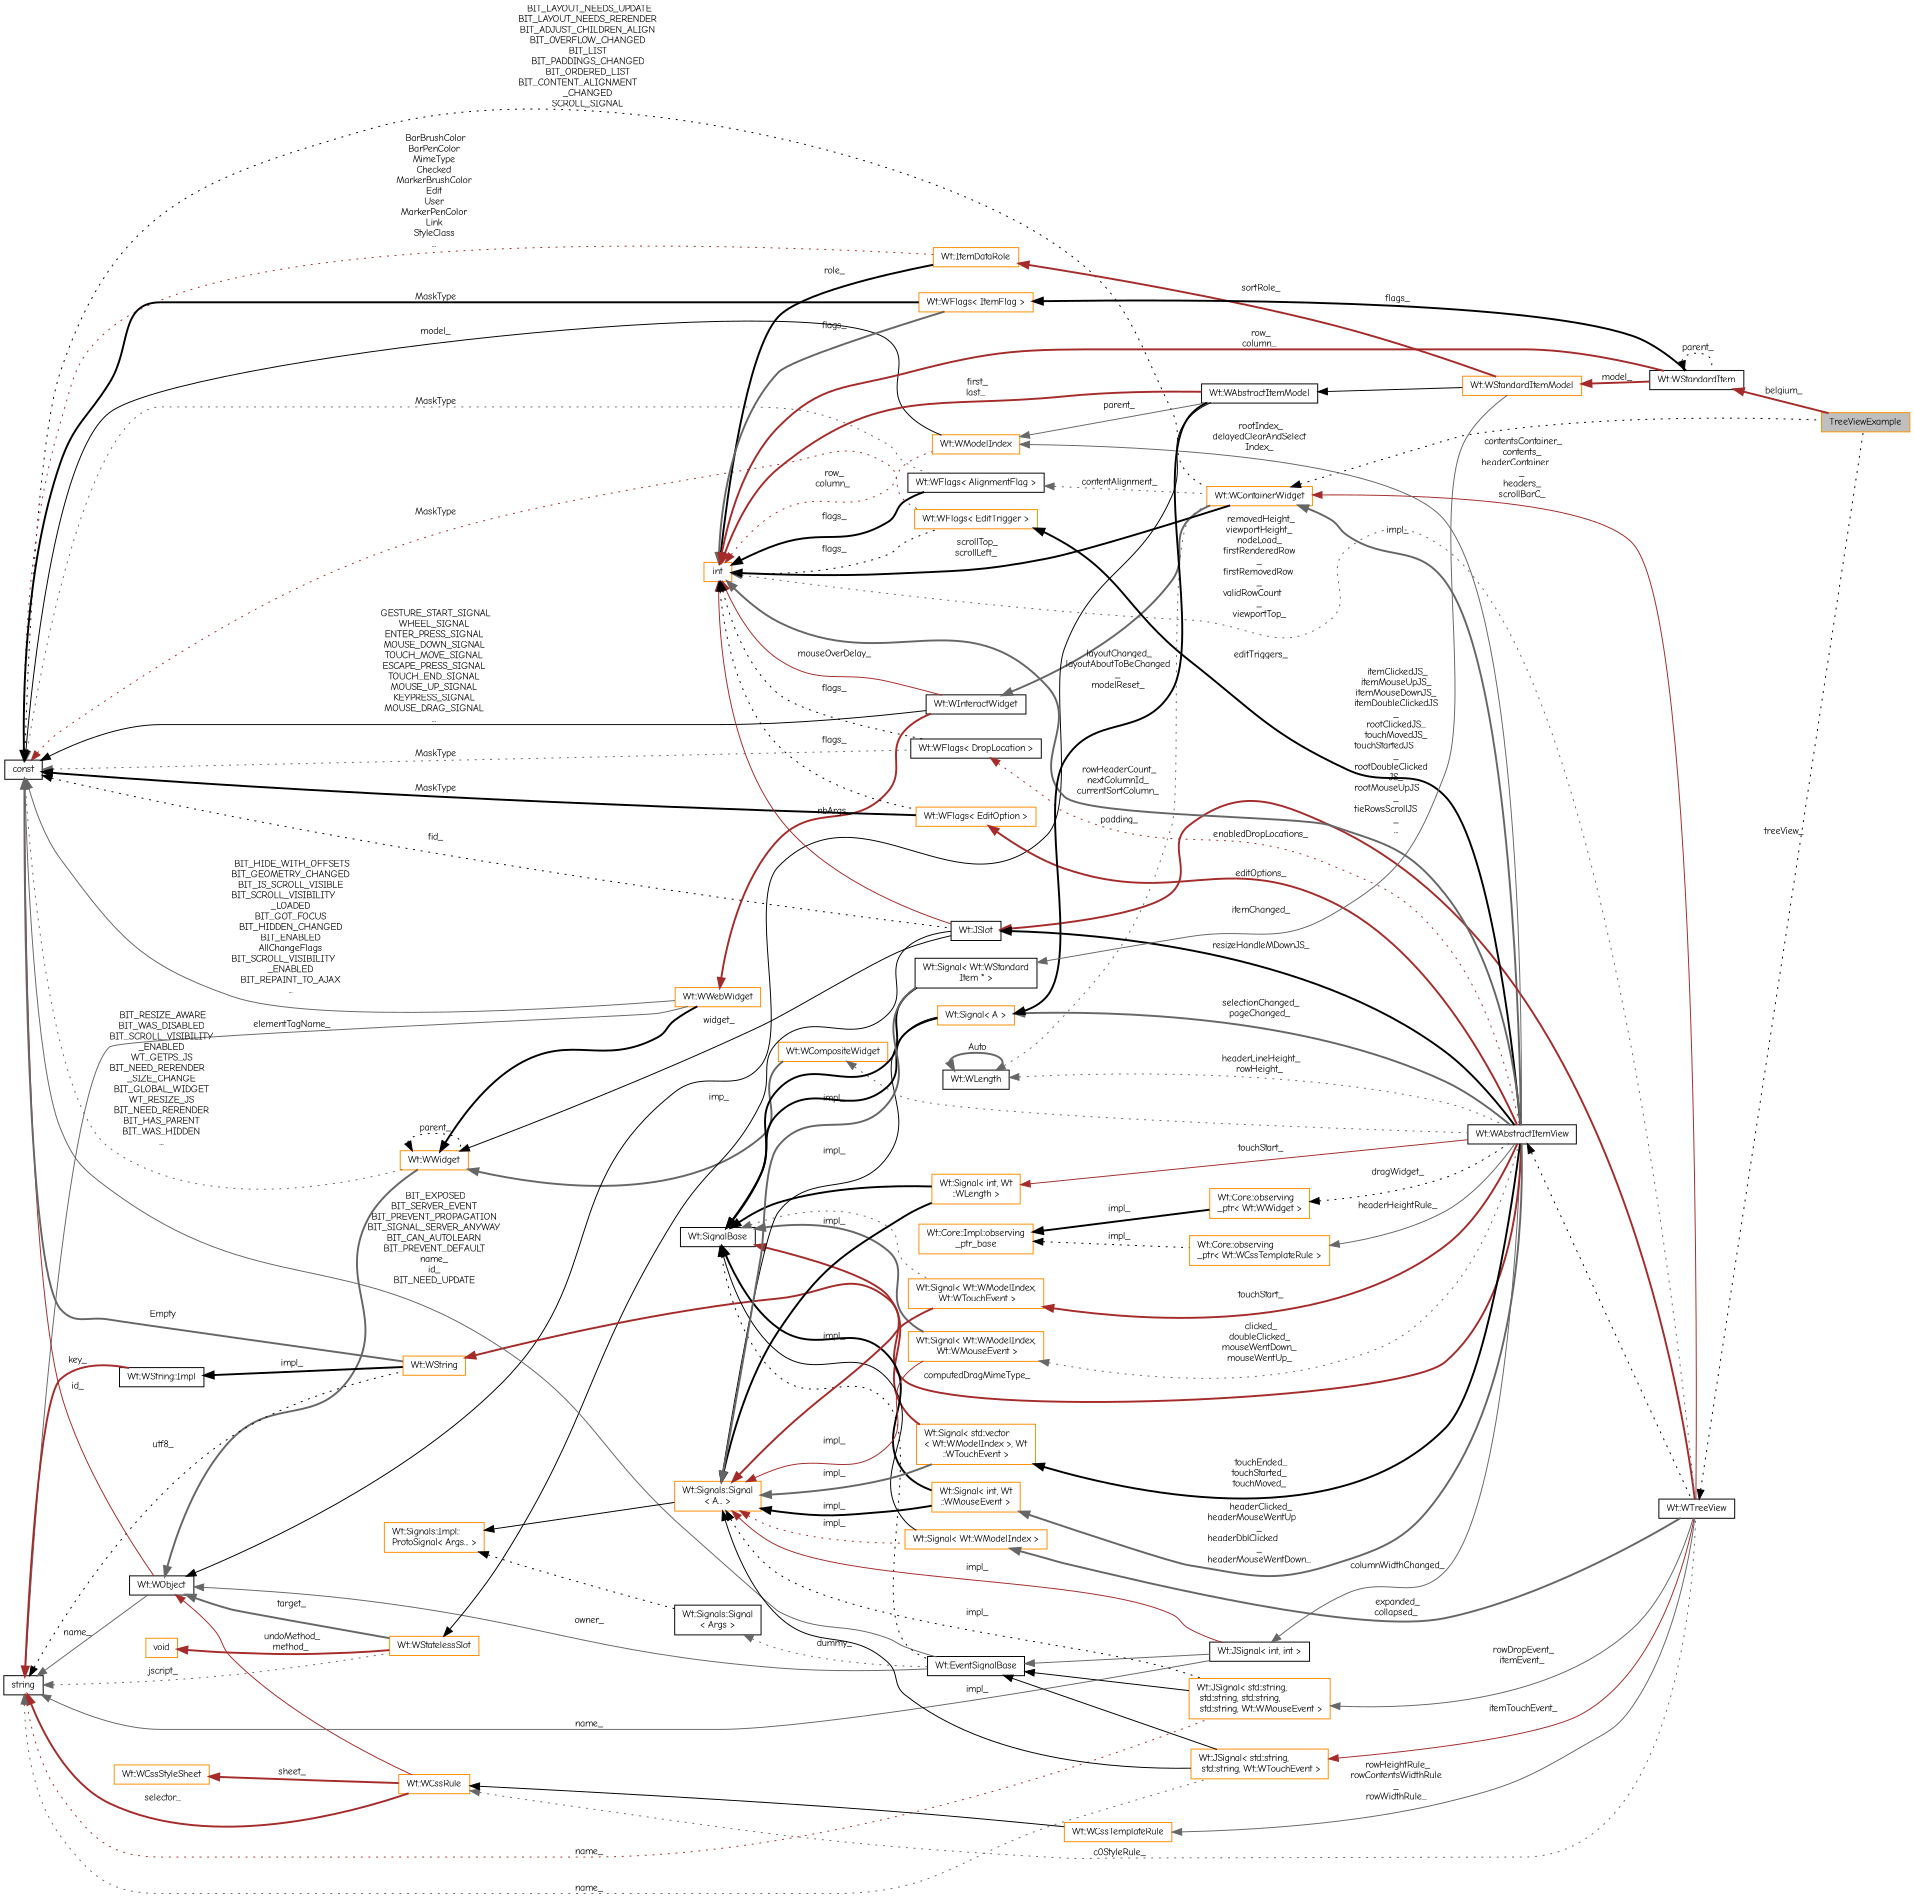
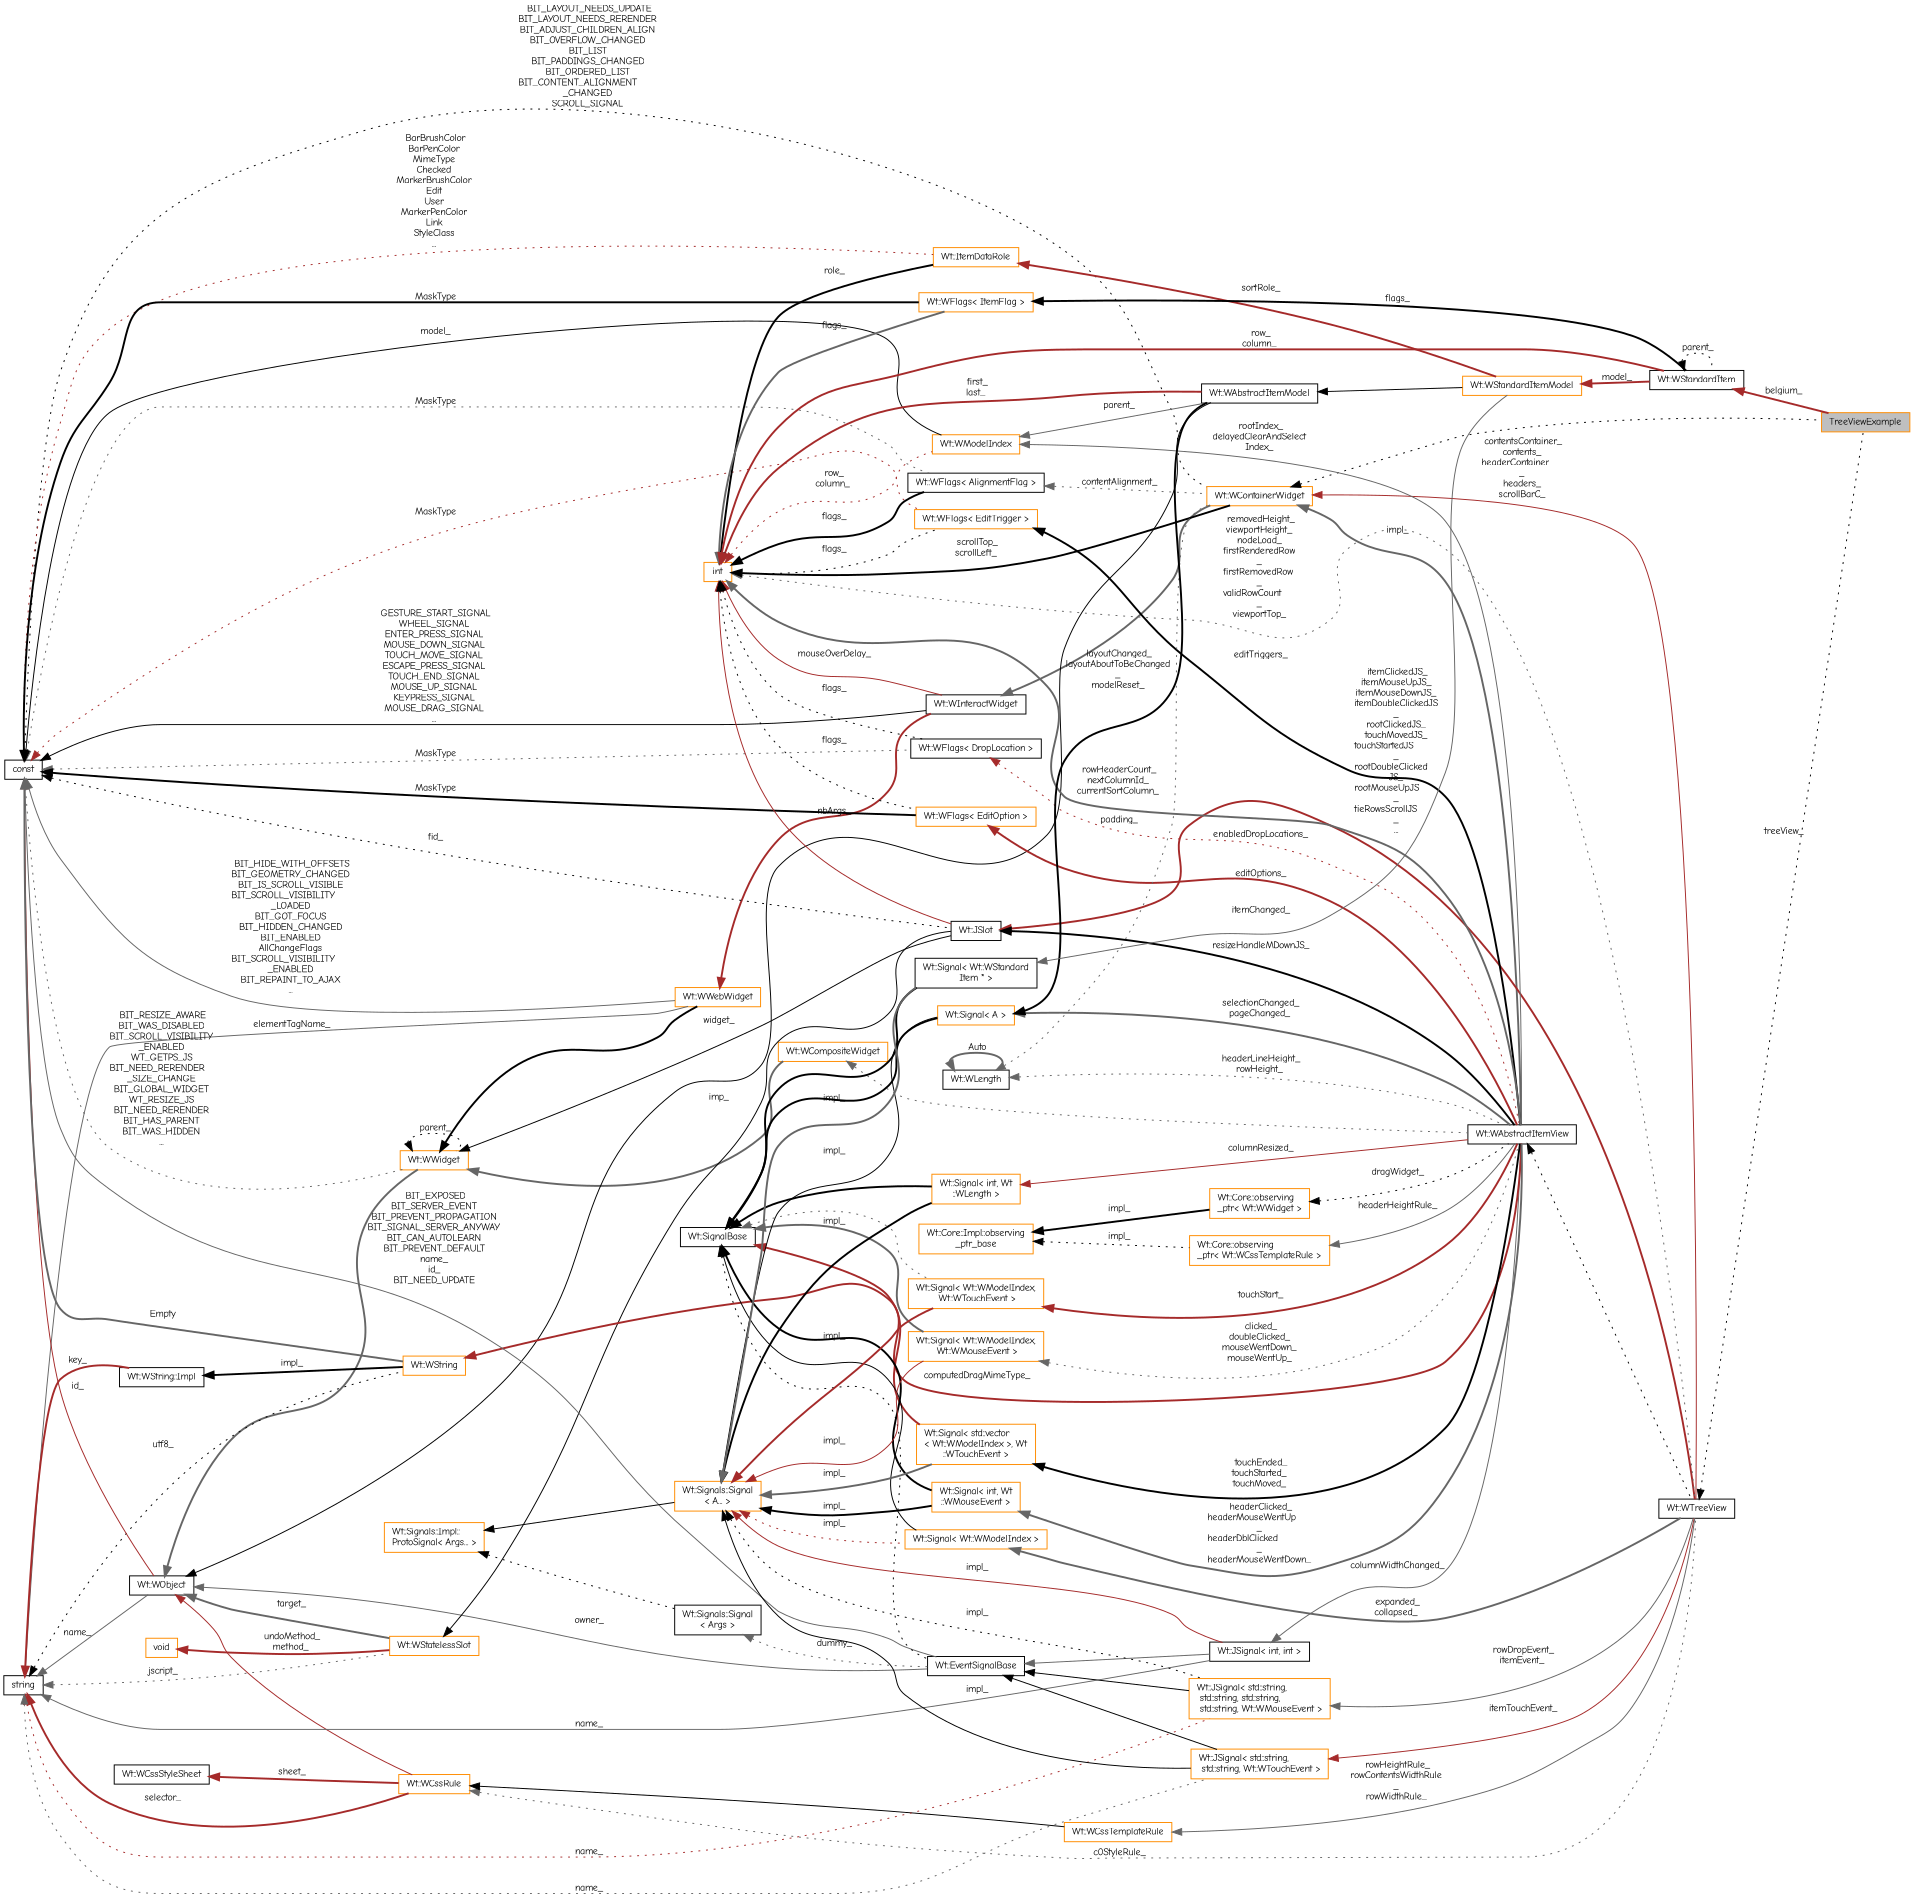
(1260, 1148) -> (1260, 1148)
(162, 1775) -> (162, 1775)
